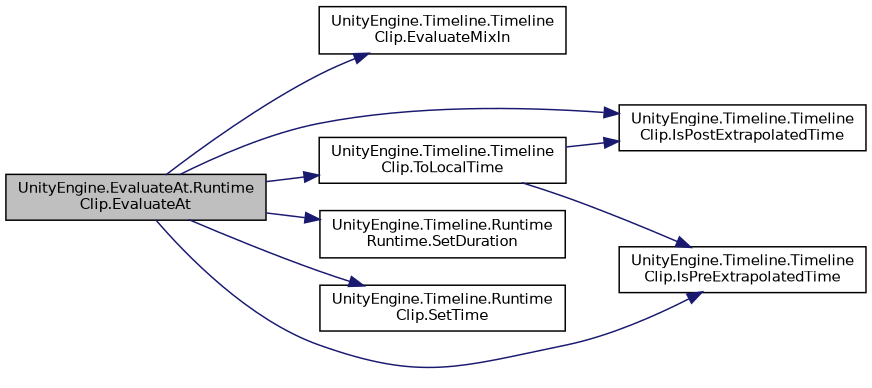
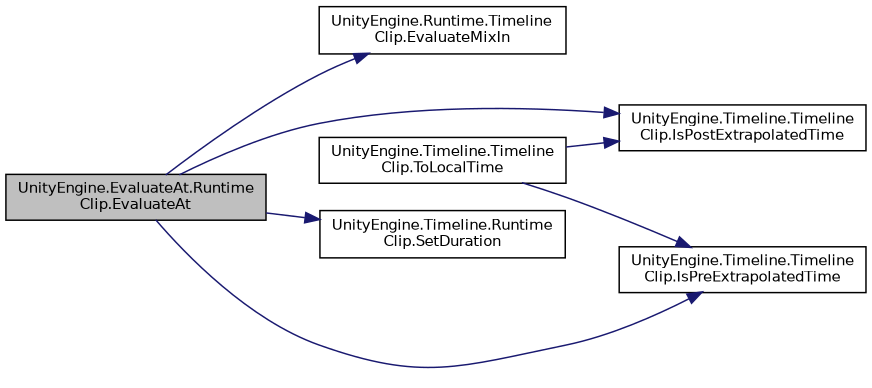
(443, 30) -> (443, 30)
(285, 179) -> none
(443, 234) -> (443, 234)
(443, 308) -> none
